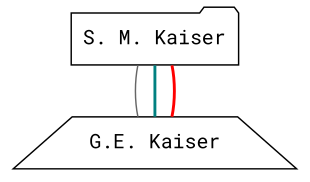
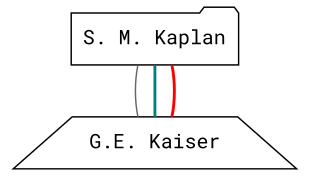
(155, 39) -> (155, 39)
